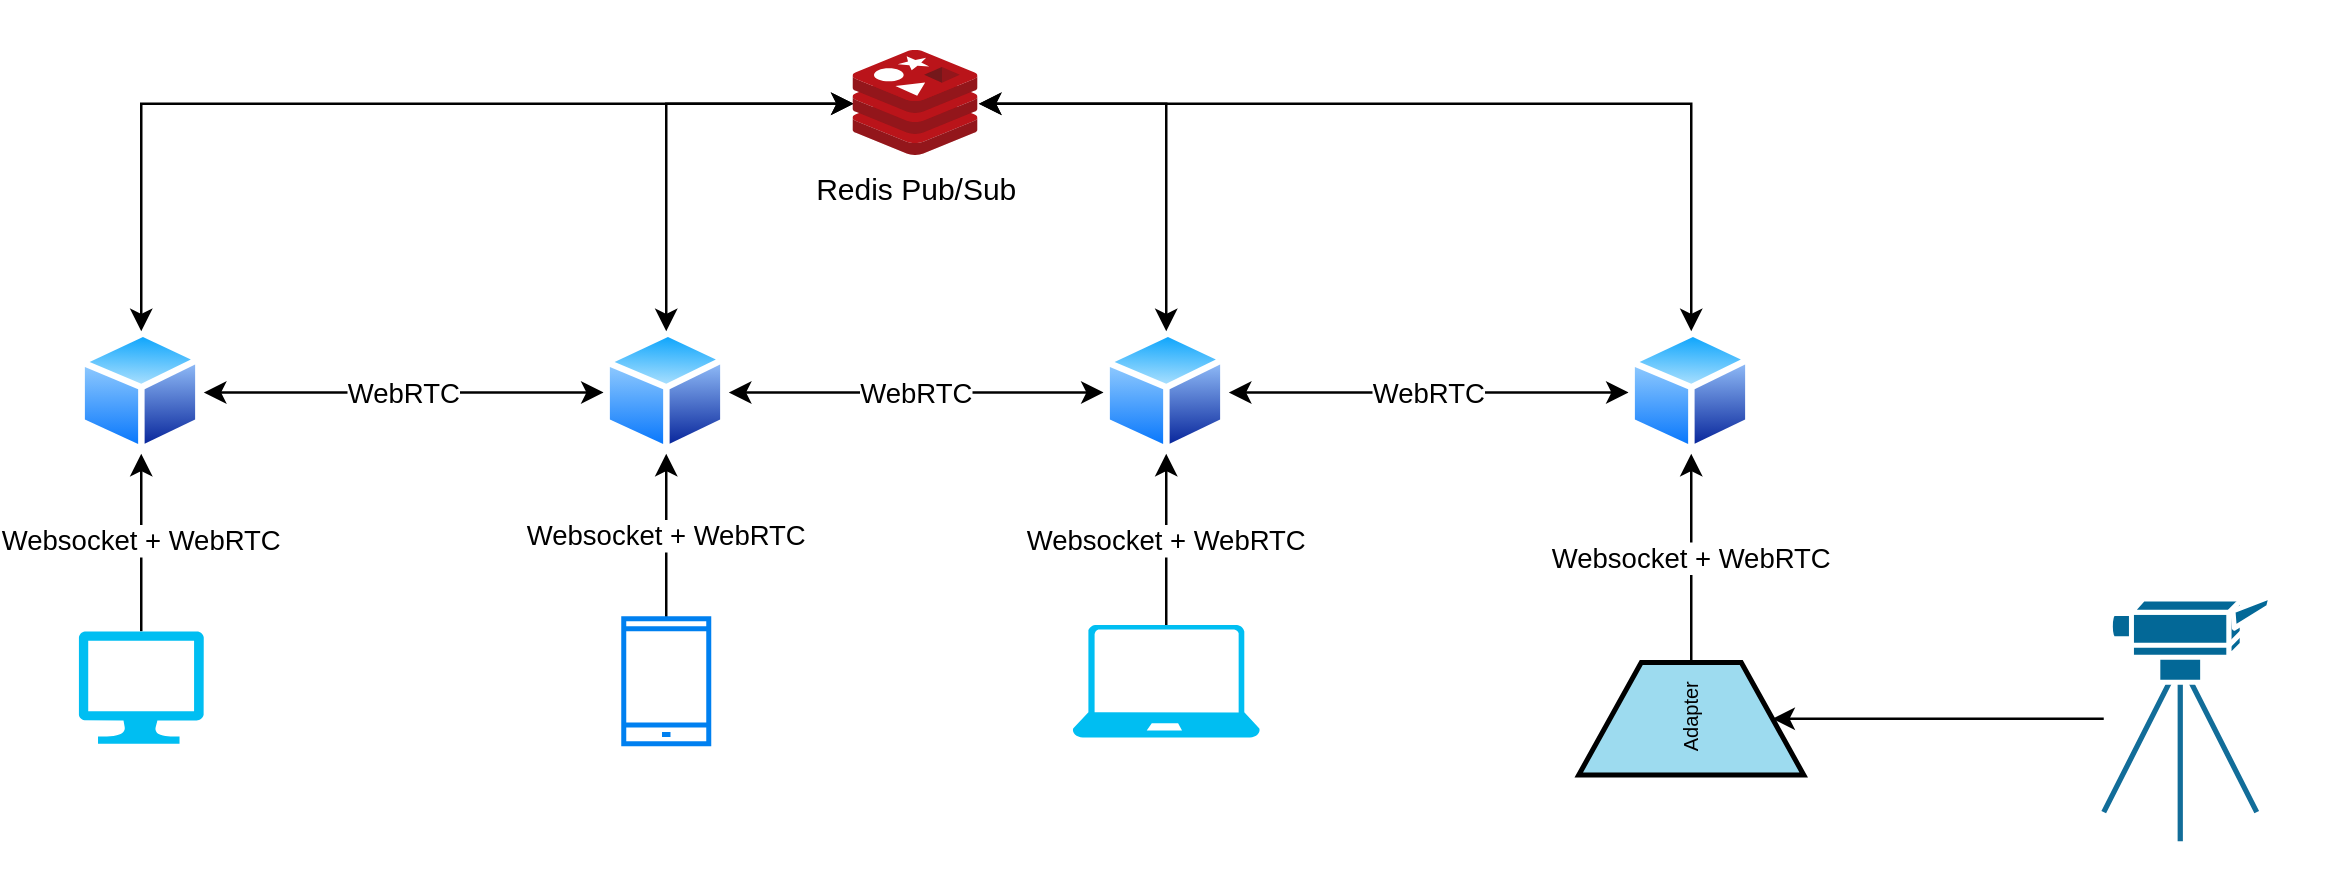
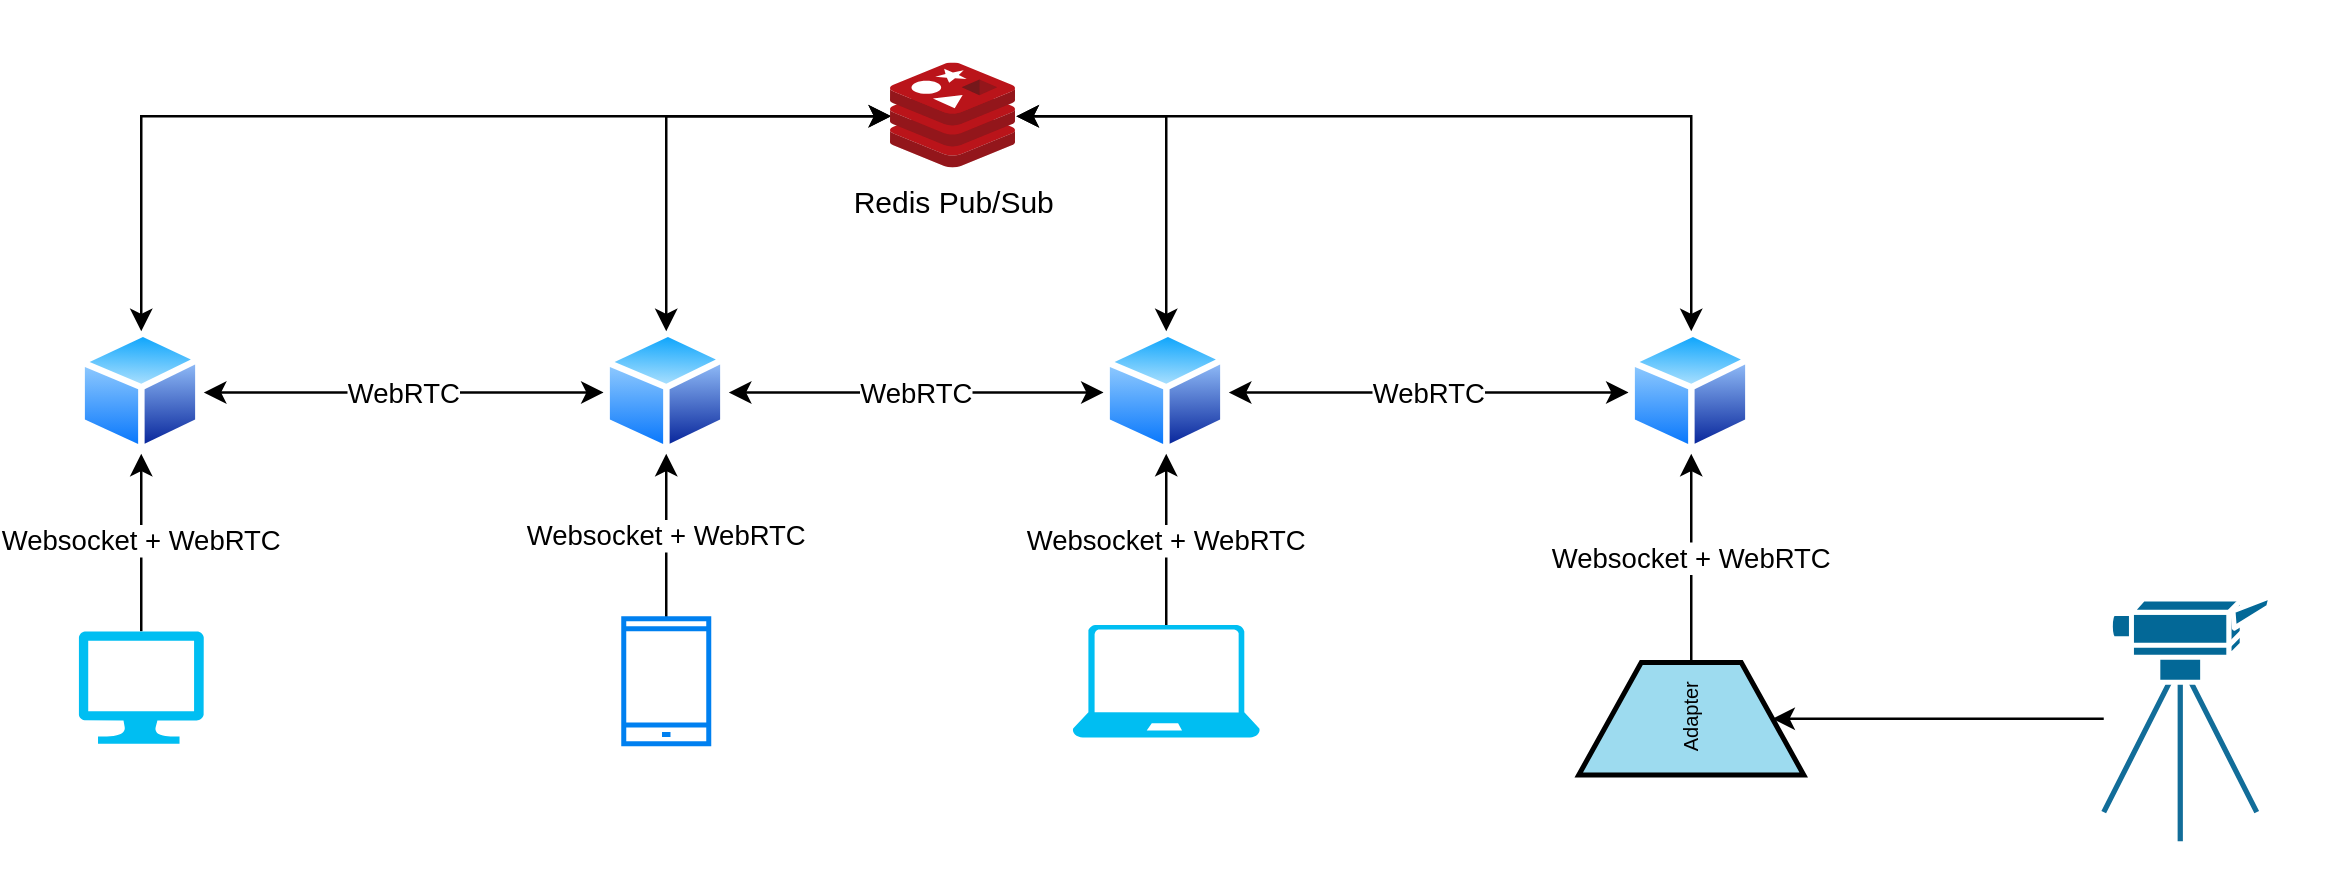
(916, 104) -> (954, 116)
